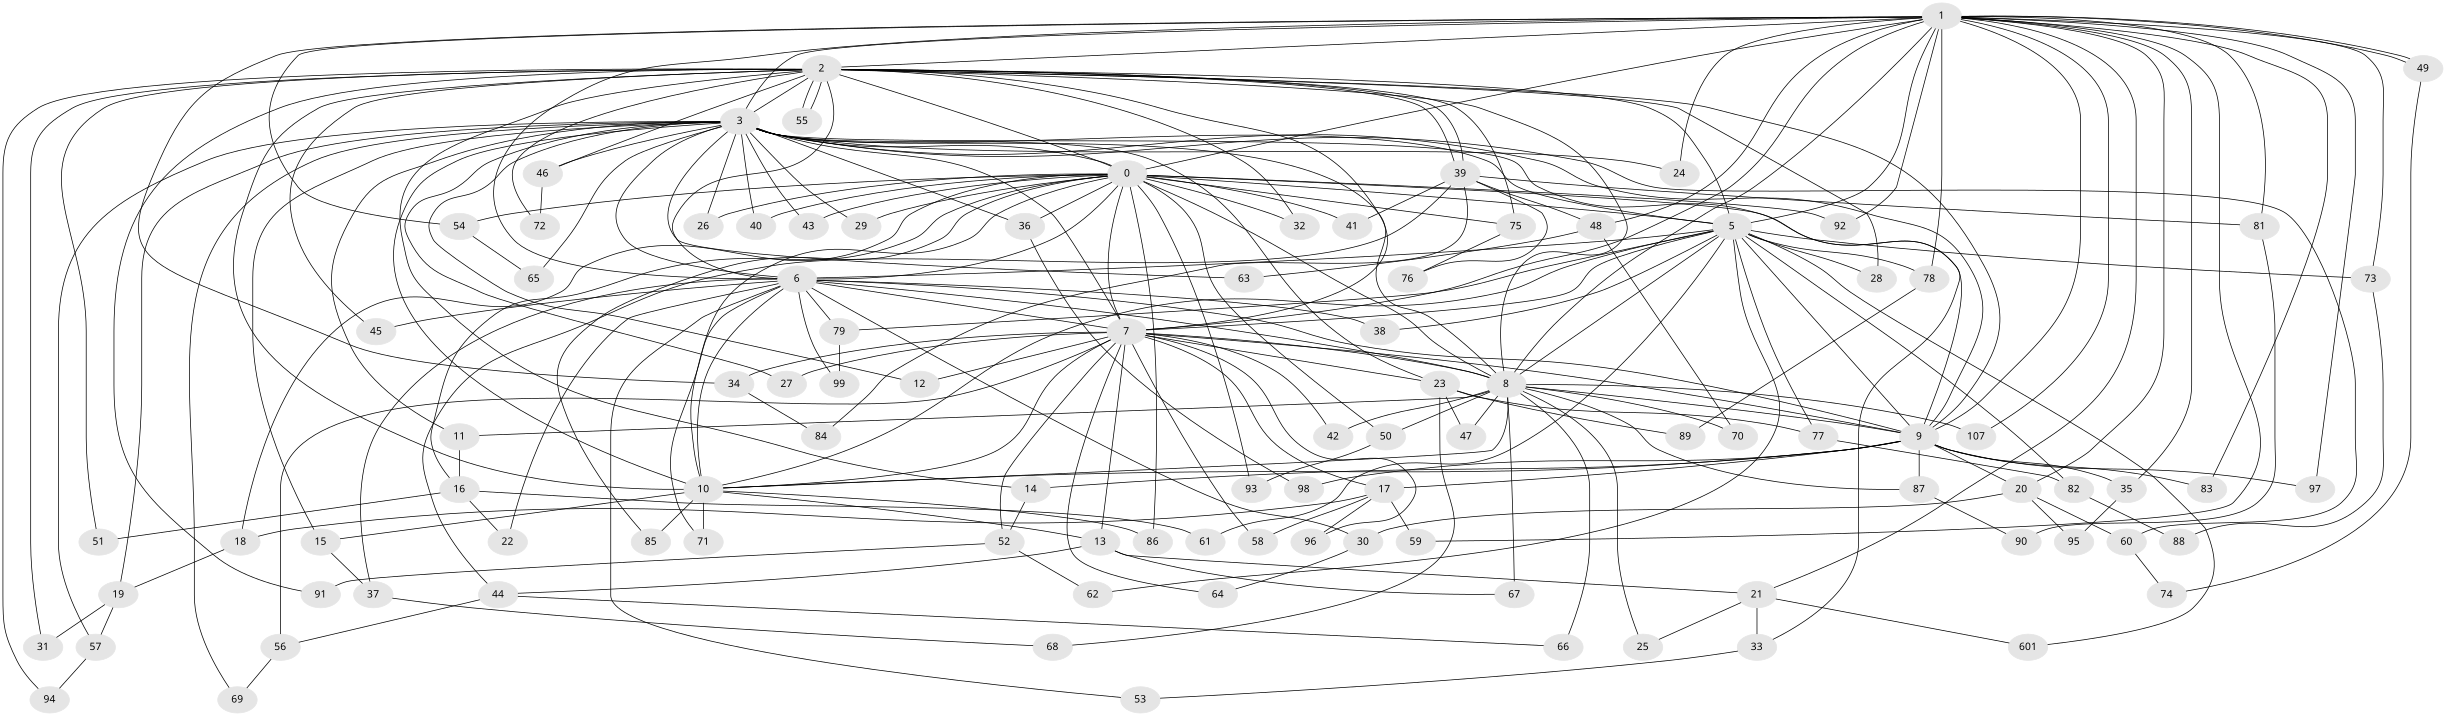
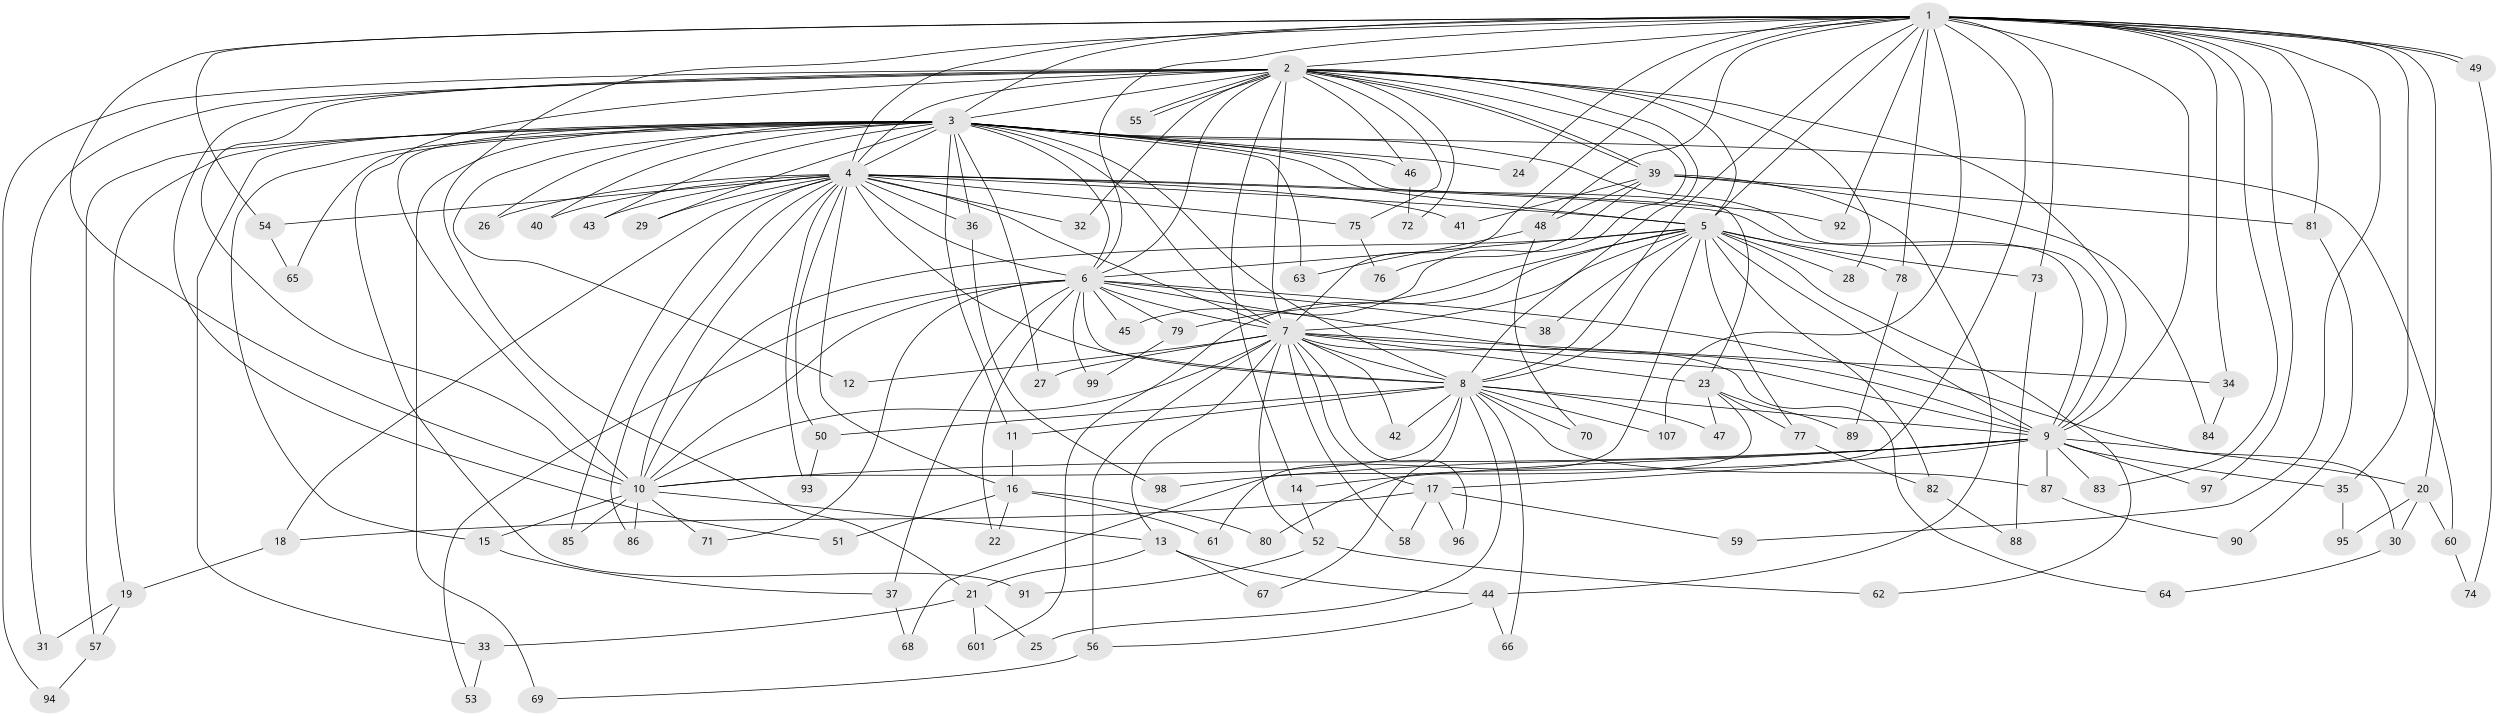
none -> (190, 58)
(1127, 174) -> (849, 174)
none -> (1266, 542)
